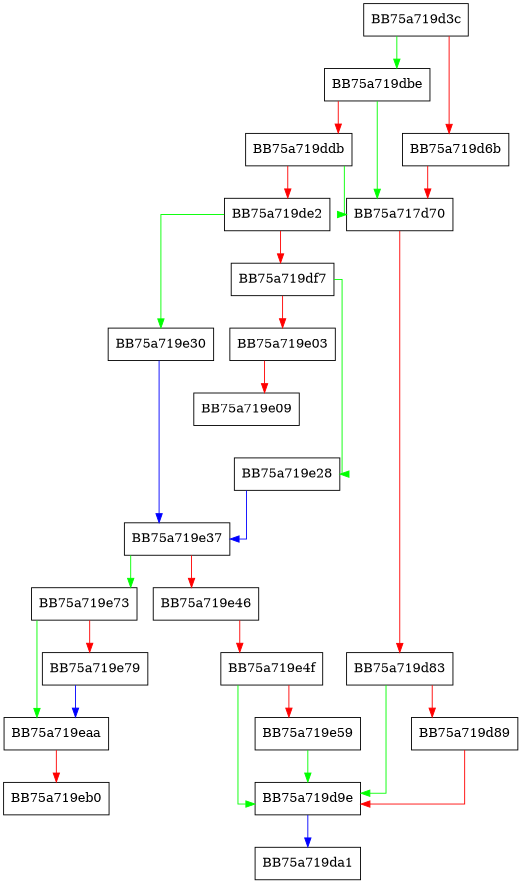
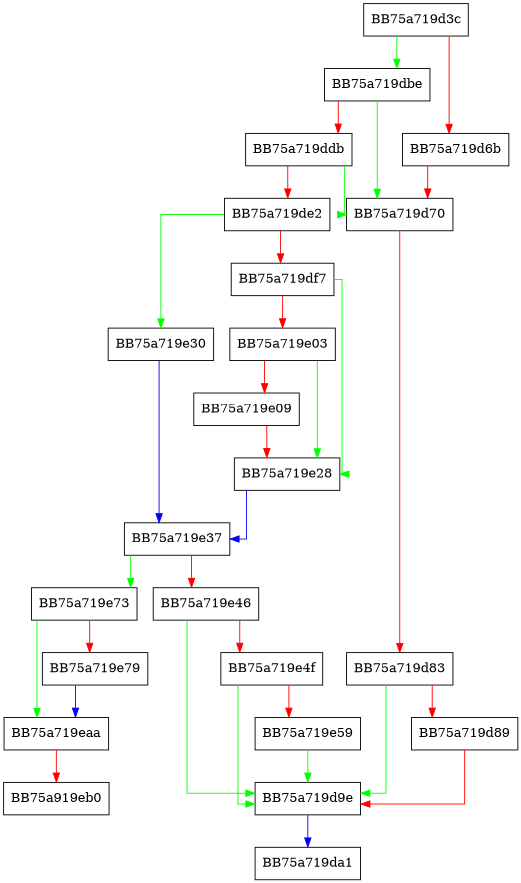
(400, 215) -> (400, 215)
none -> (317, 405)
none -> (267, 437)
none -> (187, 736)
(56, 799) -> (56, 799)
